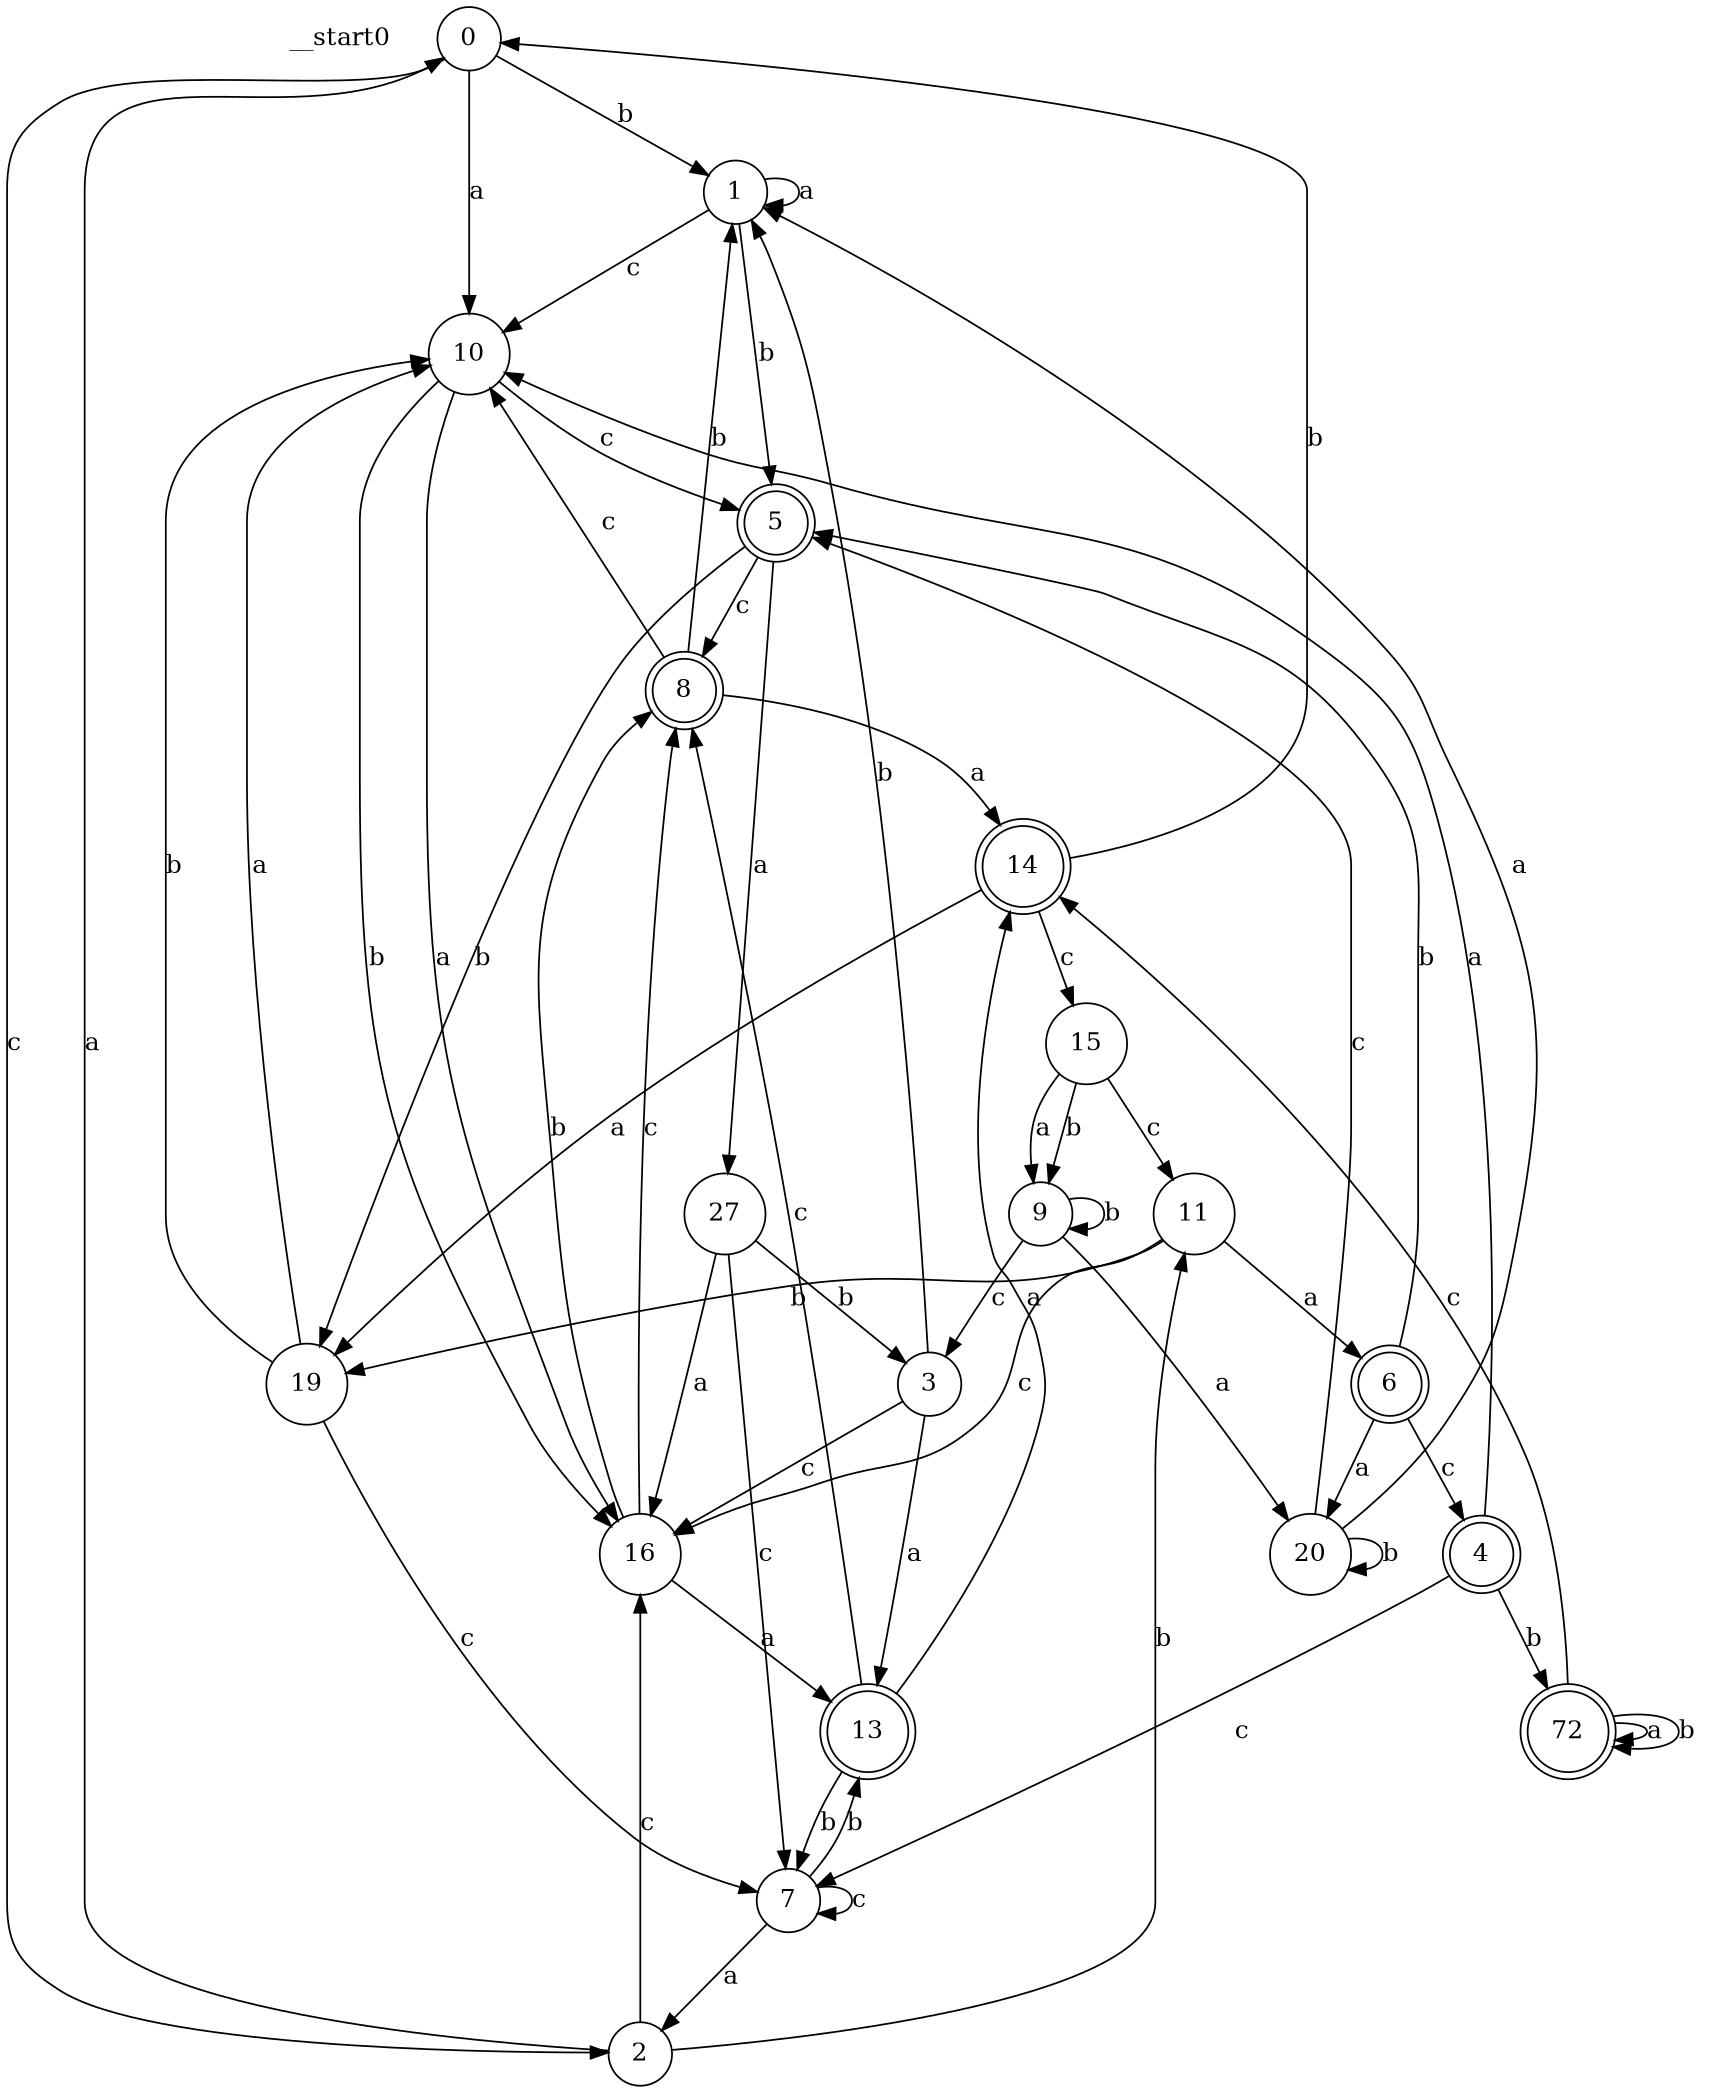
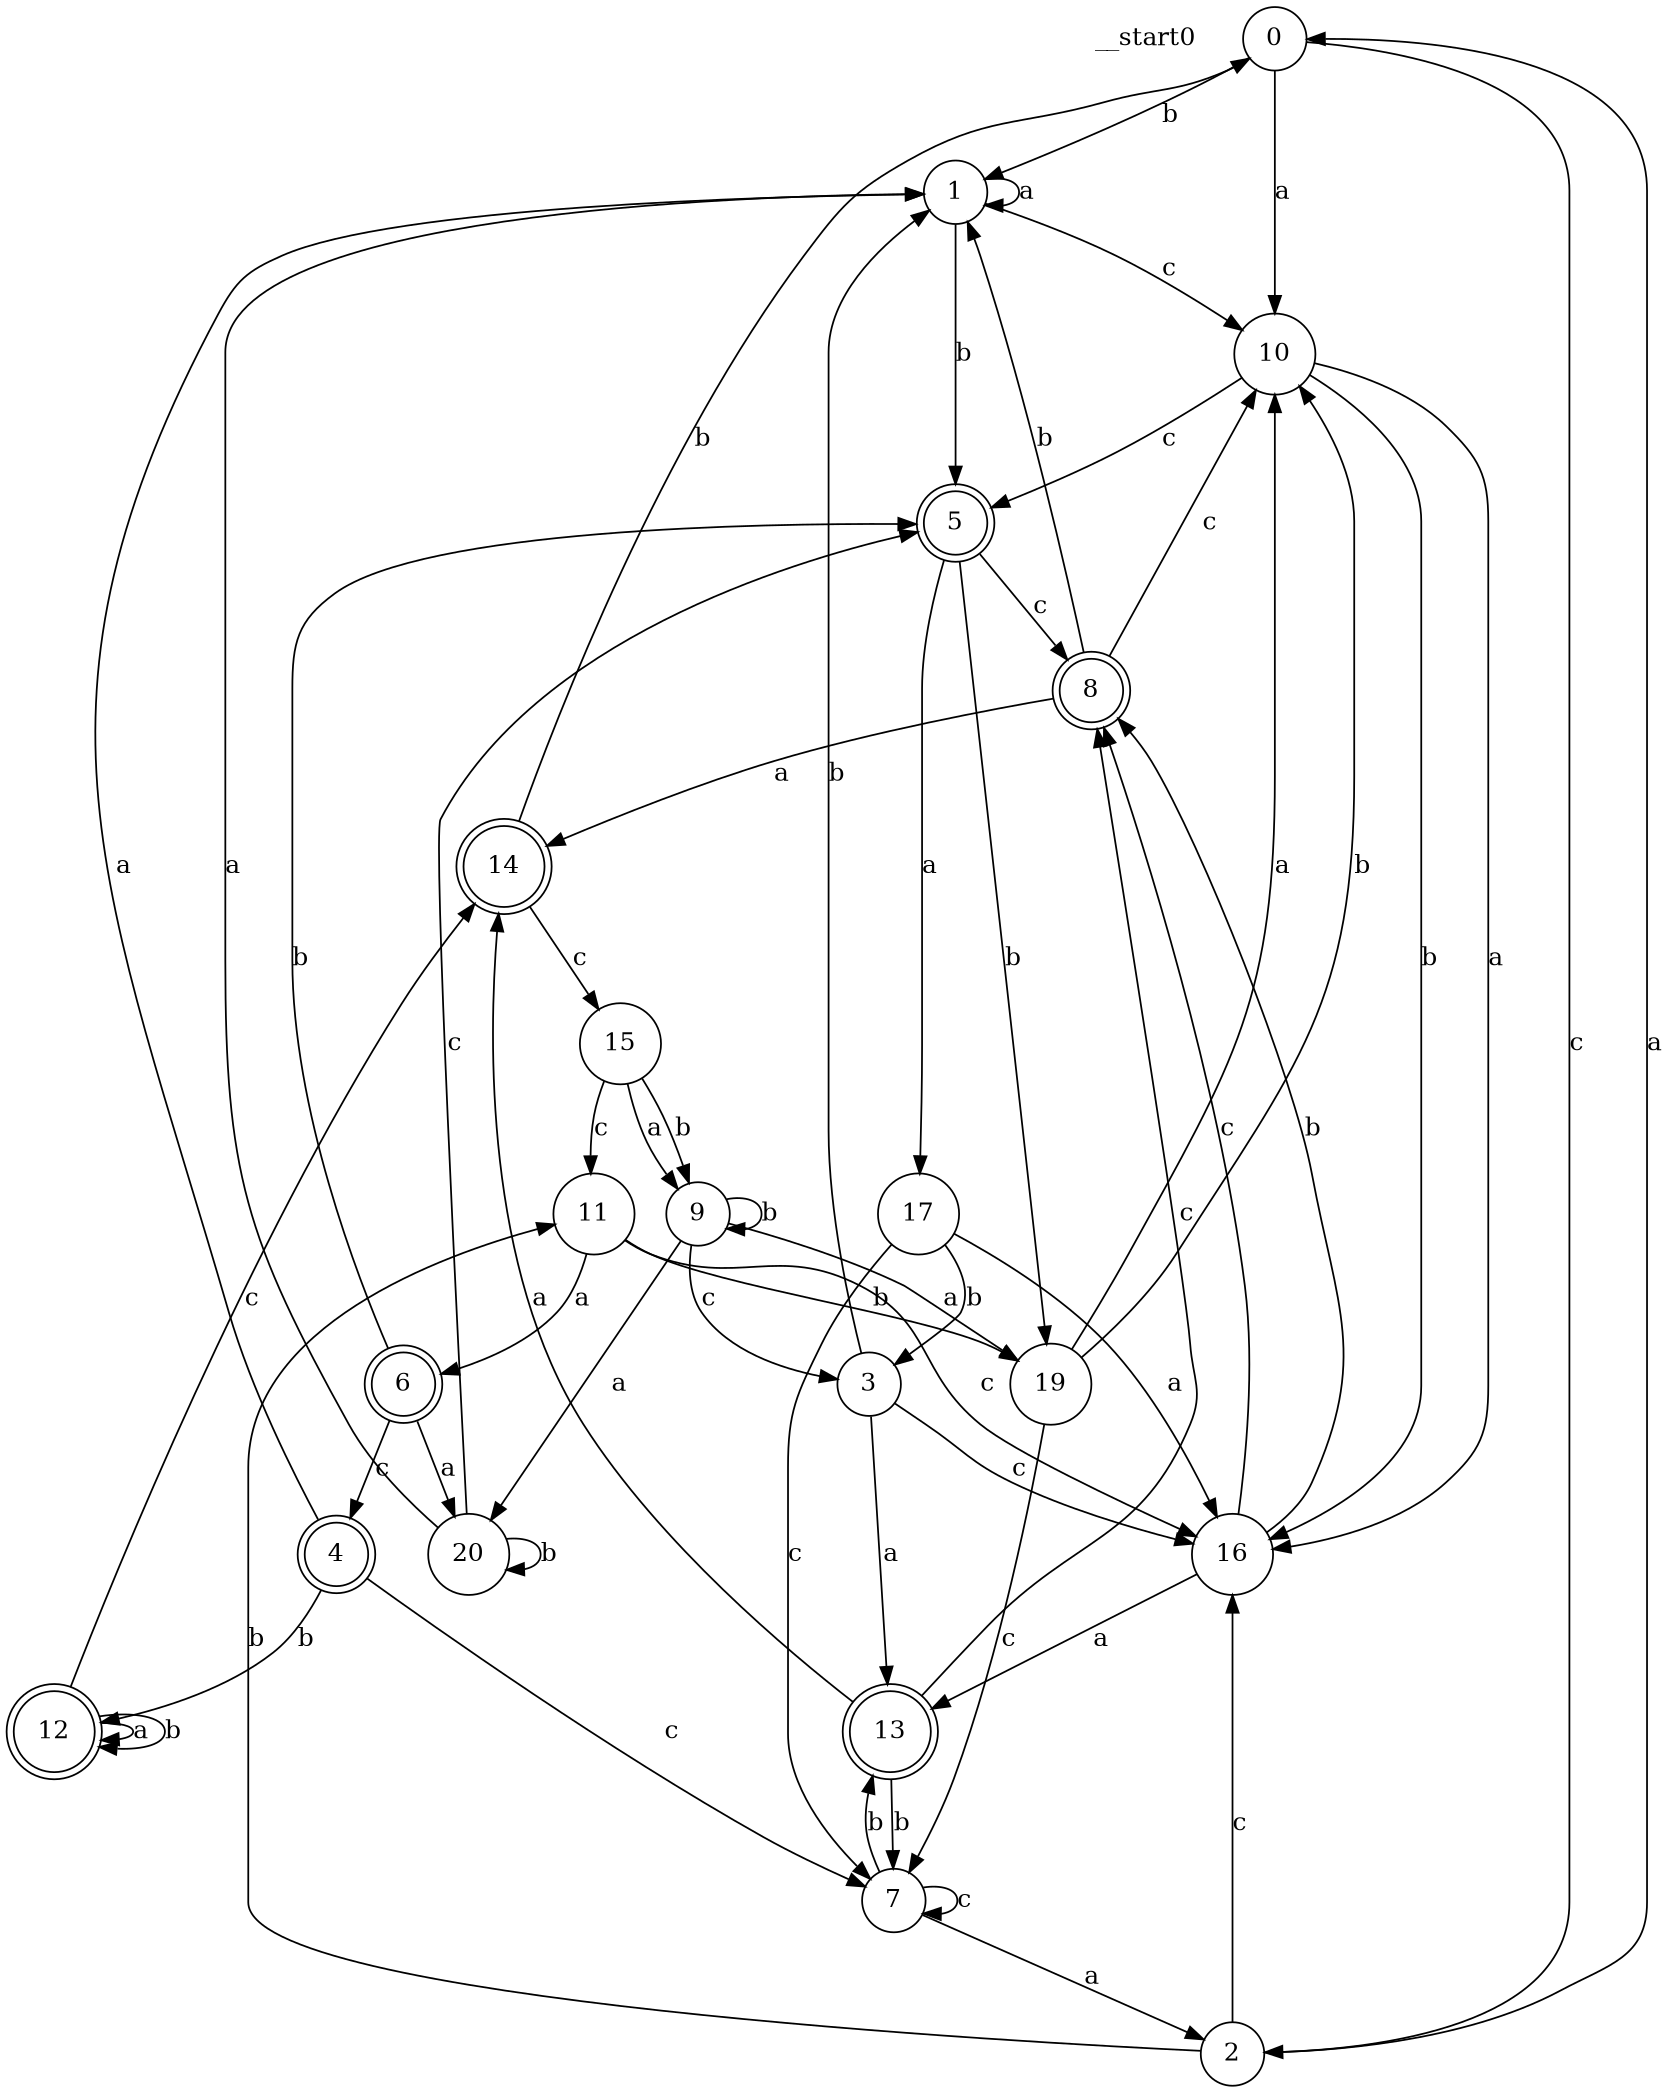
(1347, 667) -> (117, 567)
(662, 1079) -> (859, 1266)
(725, 1214) -> (919, 1214)
(1568, 1732) -> (54, 1732)
